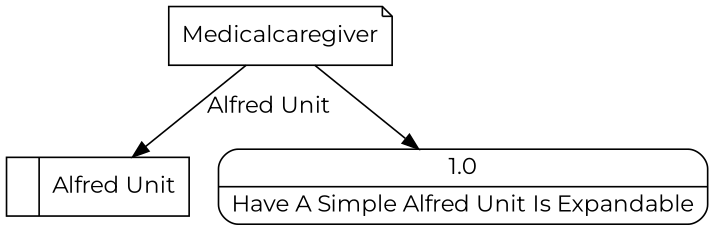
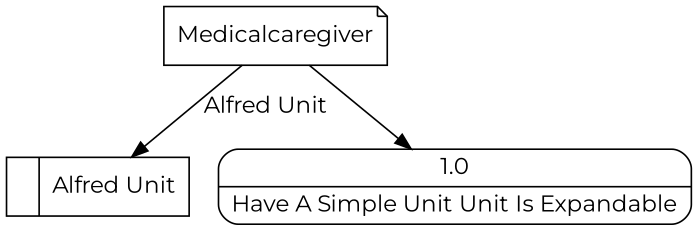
(463, 205) -> (455, 205)
